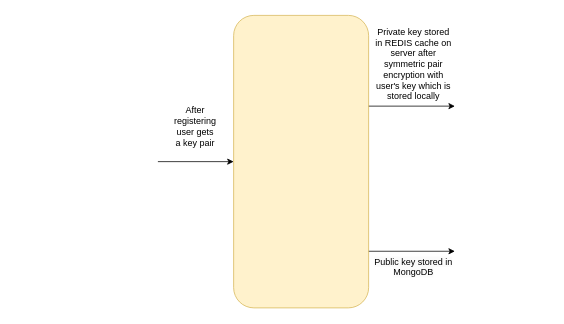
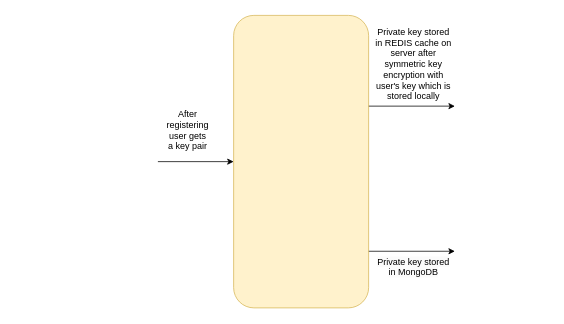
(414, 64) -> (414, 64)
(195, 126) -> (188, 130)
(414, 268) -> (414, 268)
